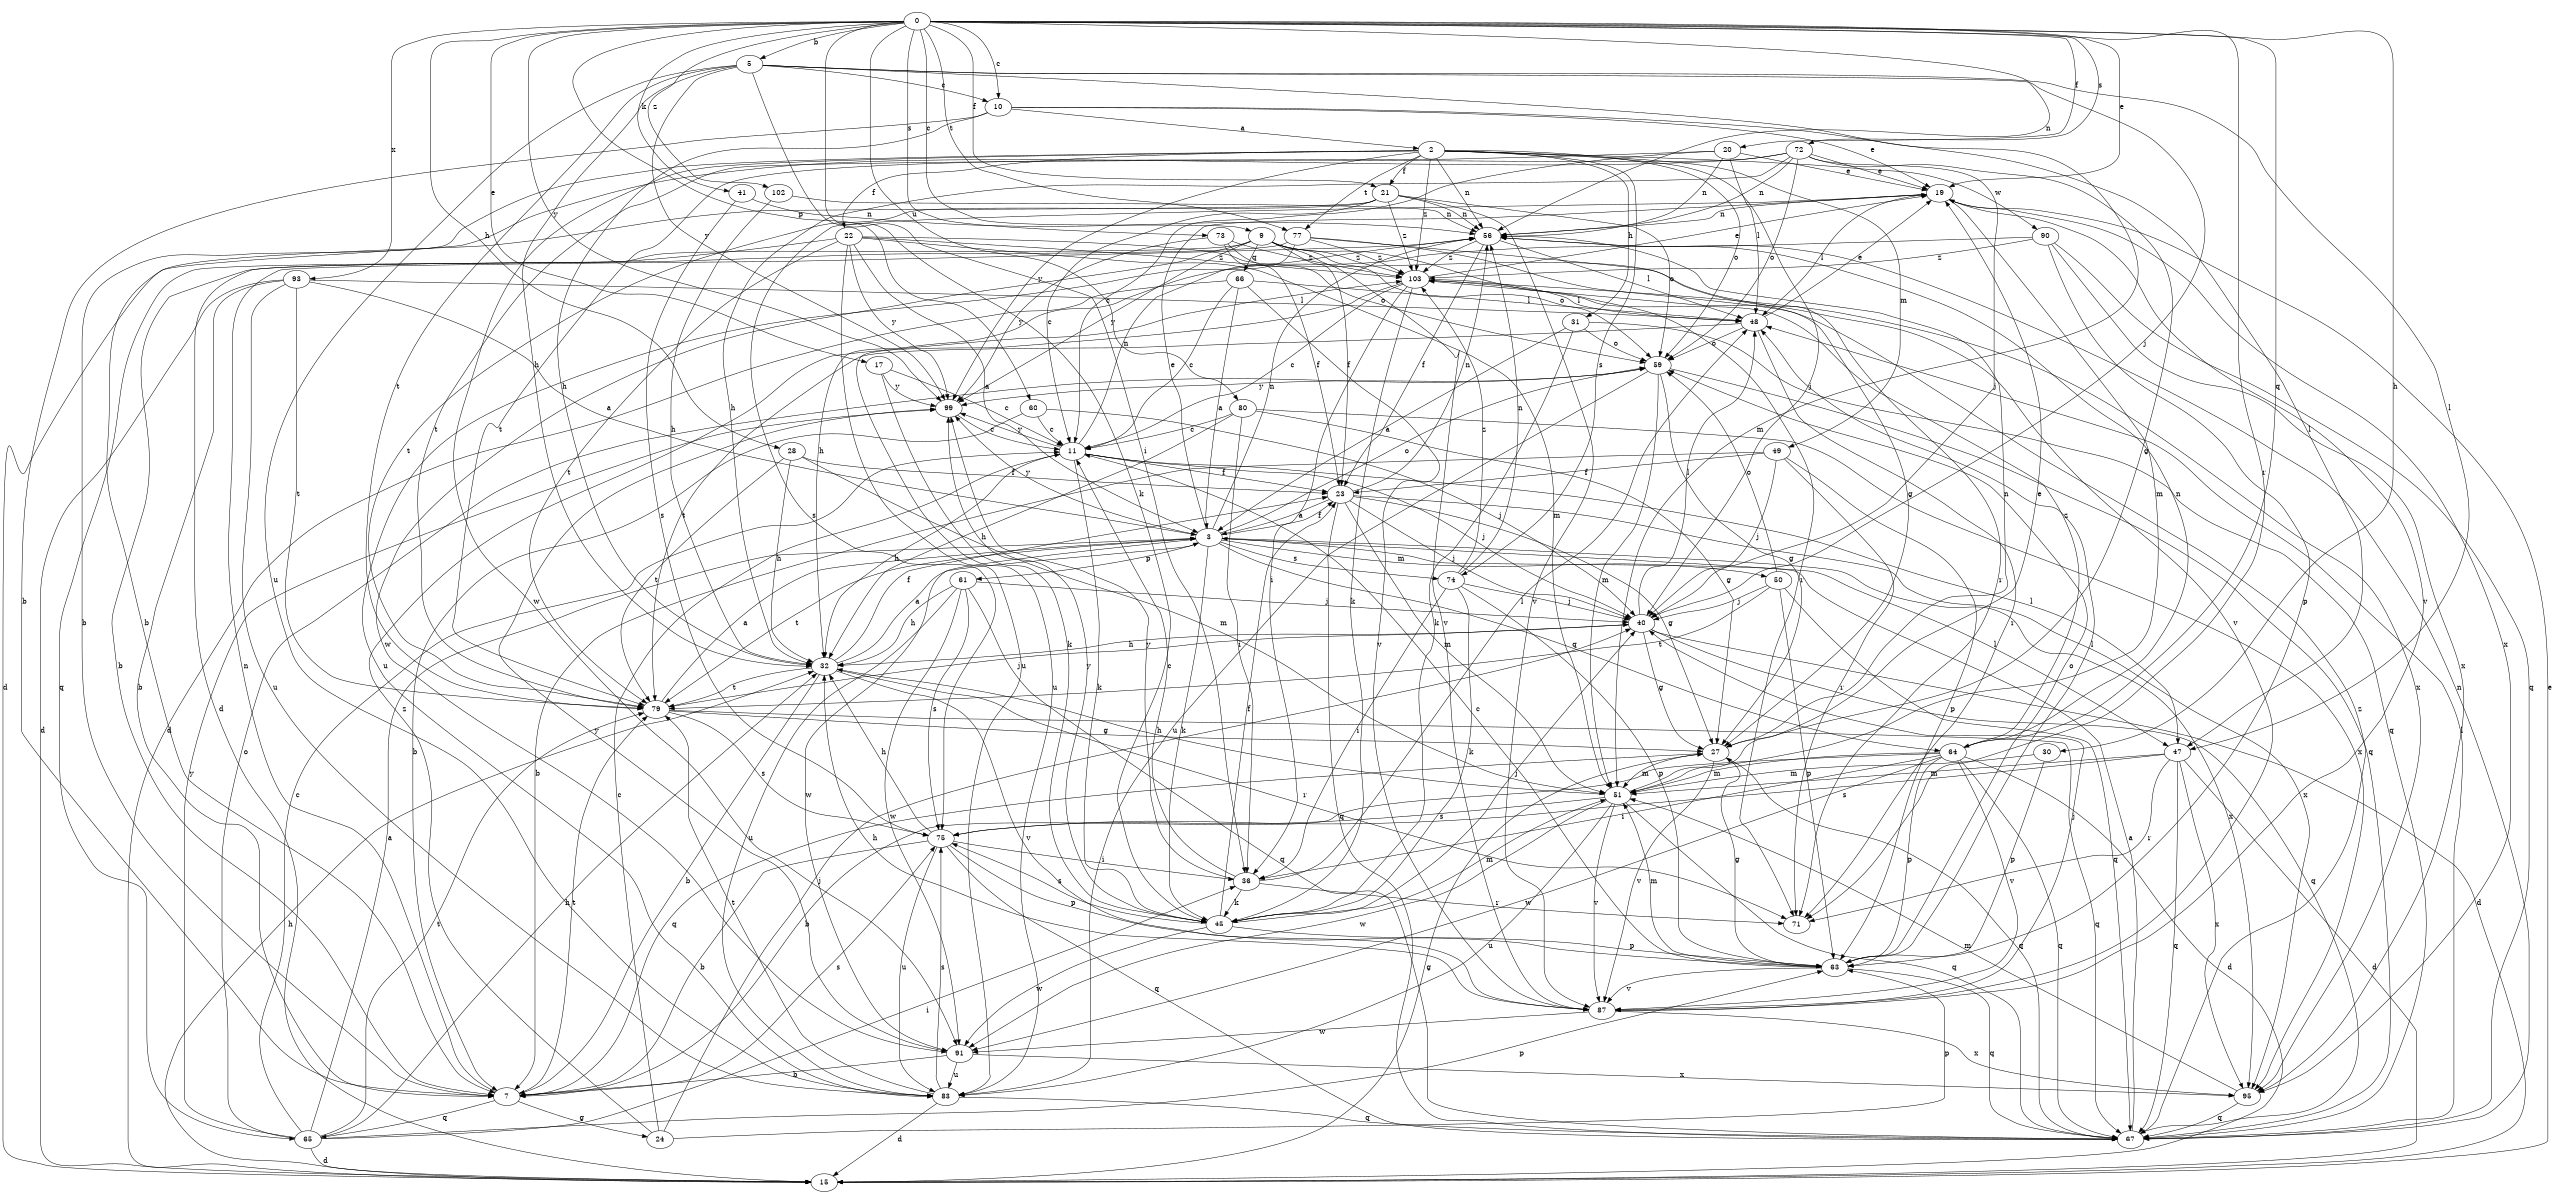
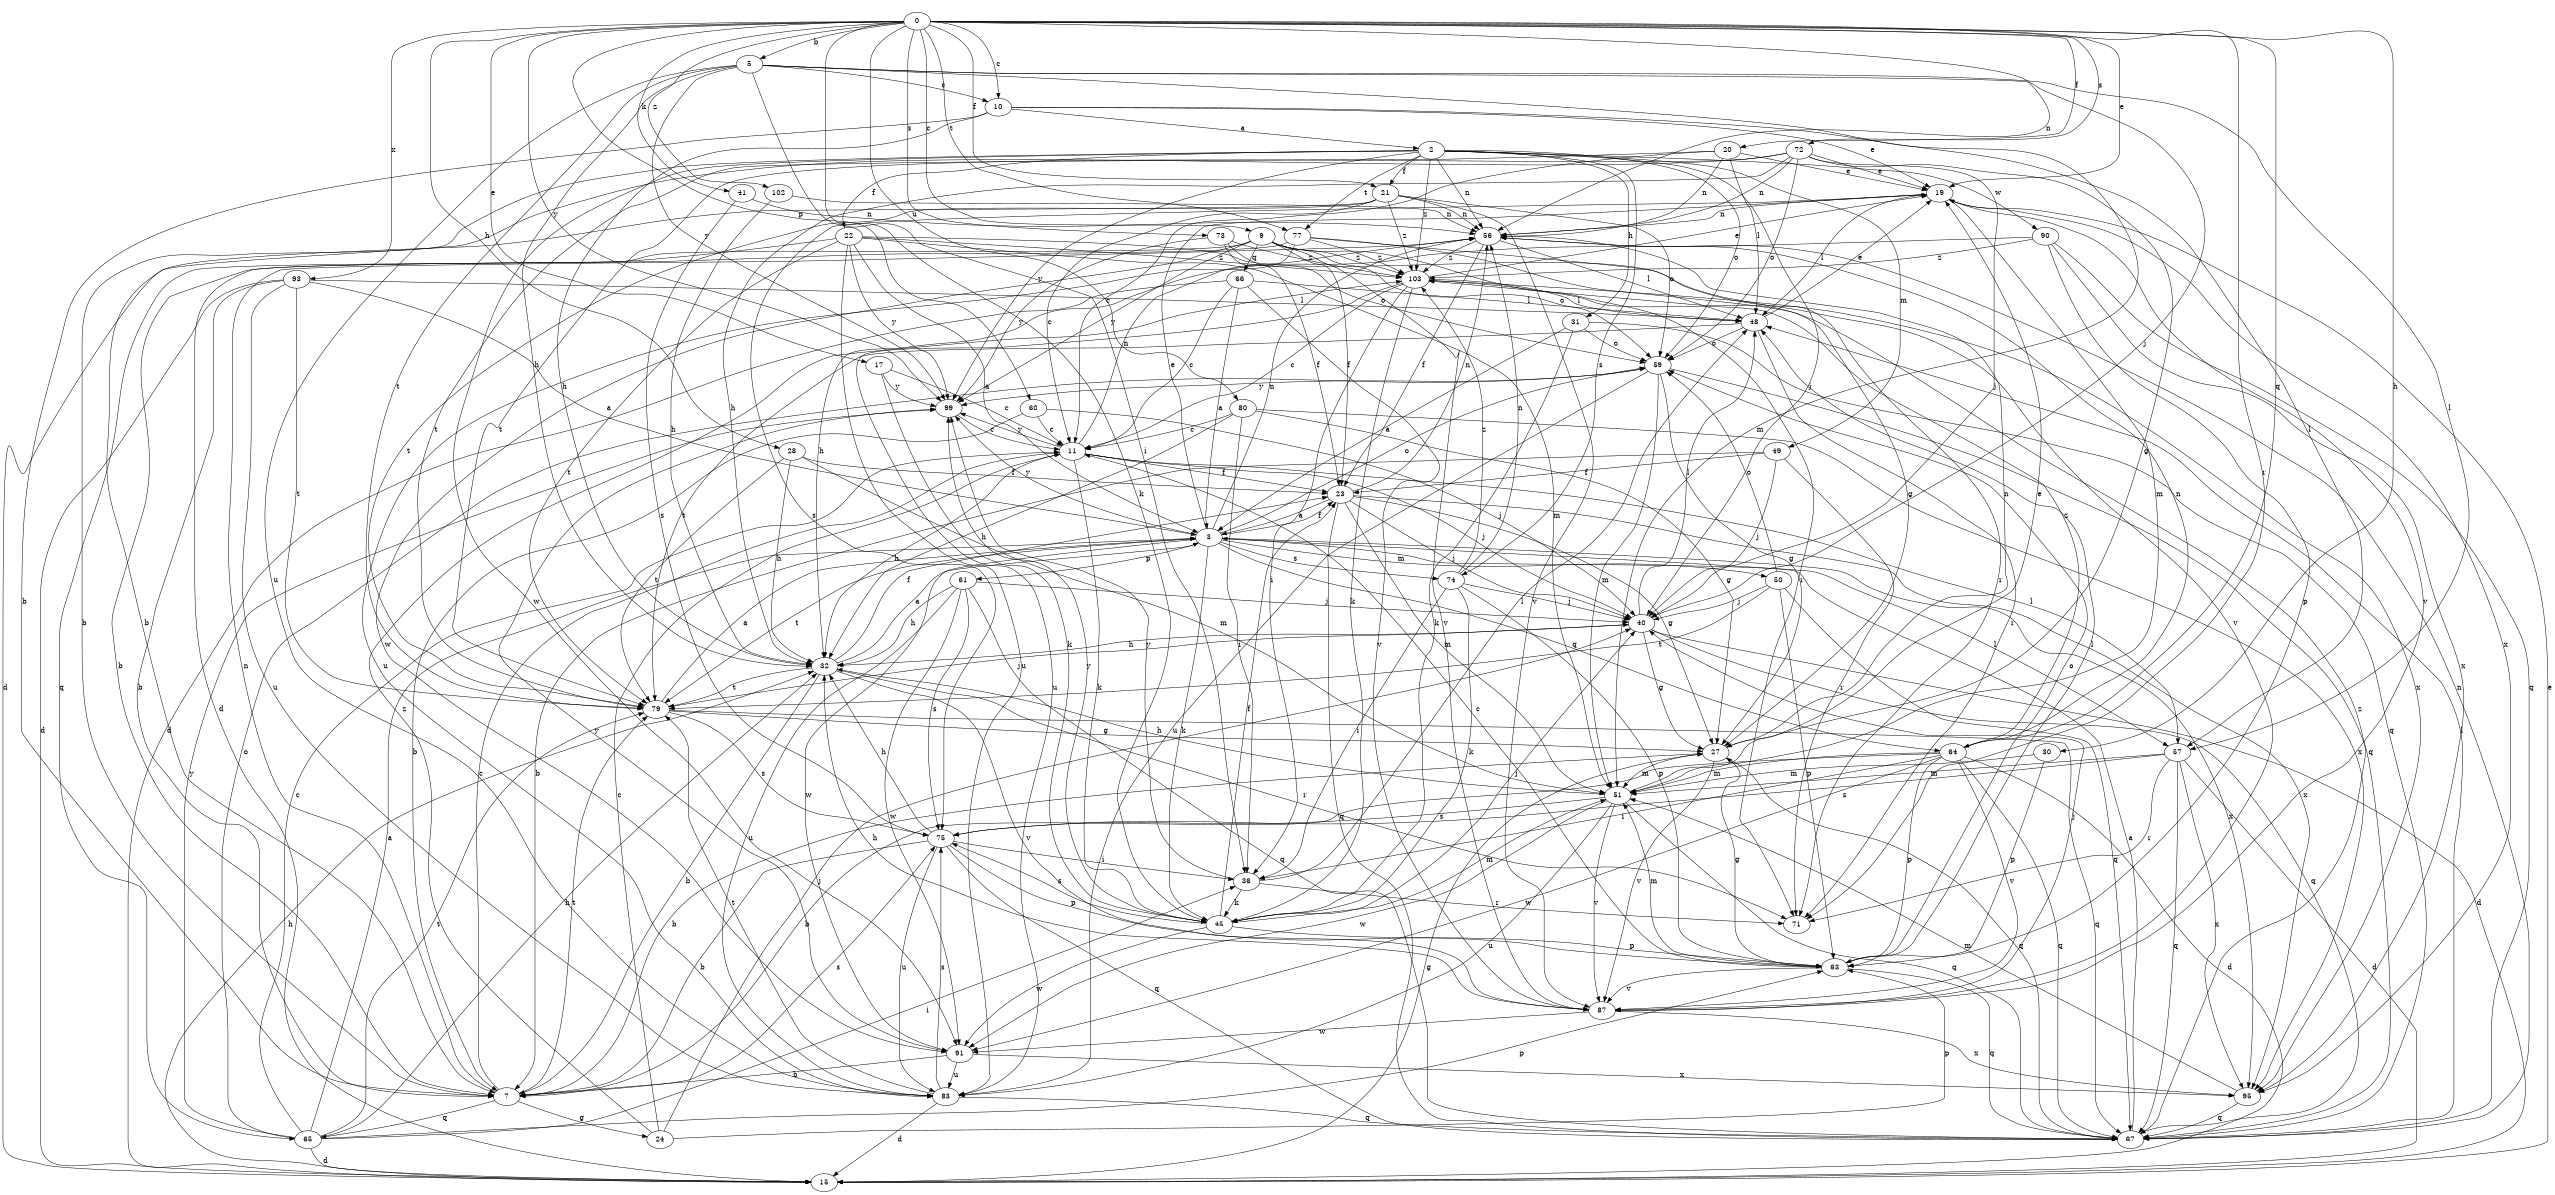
(1963, 670) -> none
(1166, 678) -> (576, 622)
(2178, 752) -> (2178, 752)
(674, 925) -> (674, 925)
